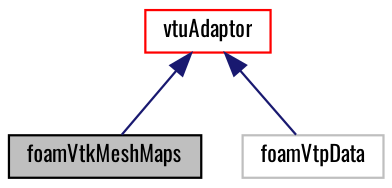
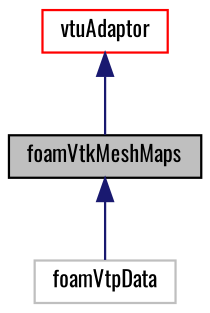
(268, 103) -> (105, 231)
